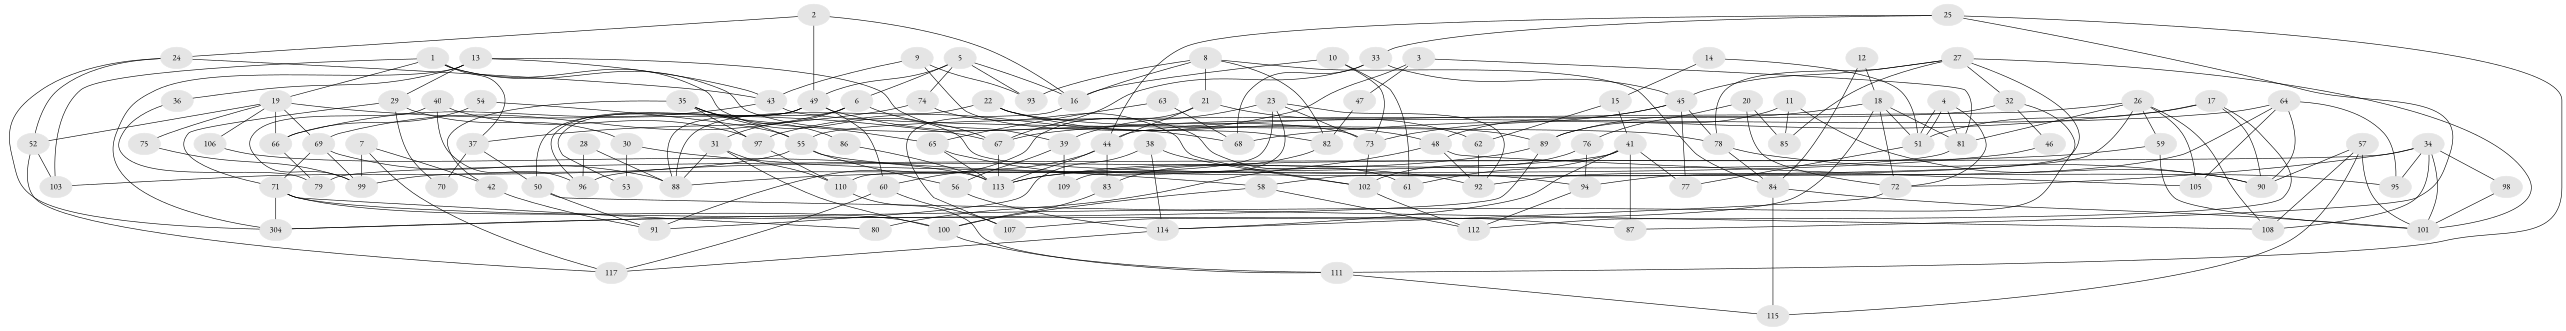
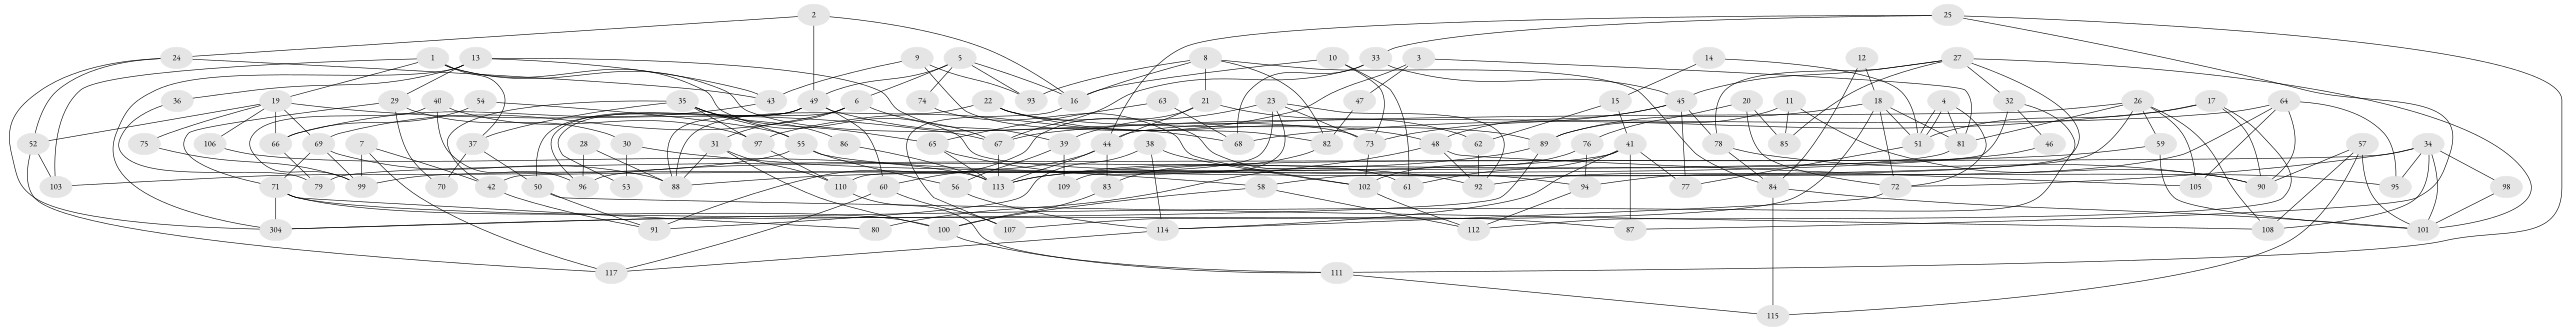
(1226, 118) -> (1269, 170)
(1243, 128) -> none
(614, 129) -> (575, 116)
